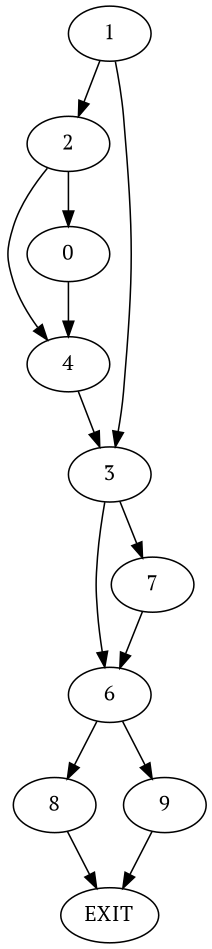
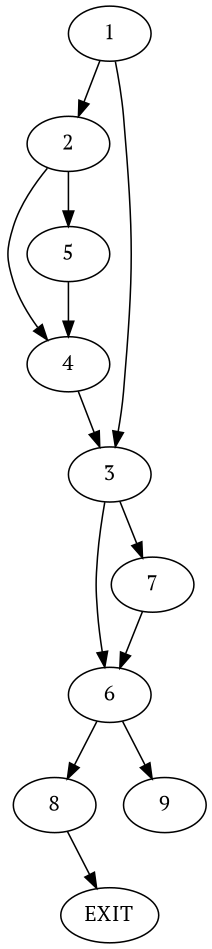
(68, 254) -> (68, 254)
(141, 853) -> none
